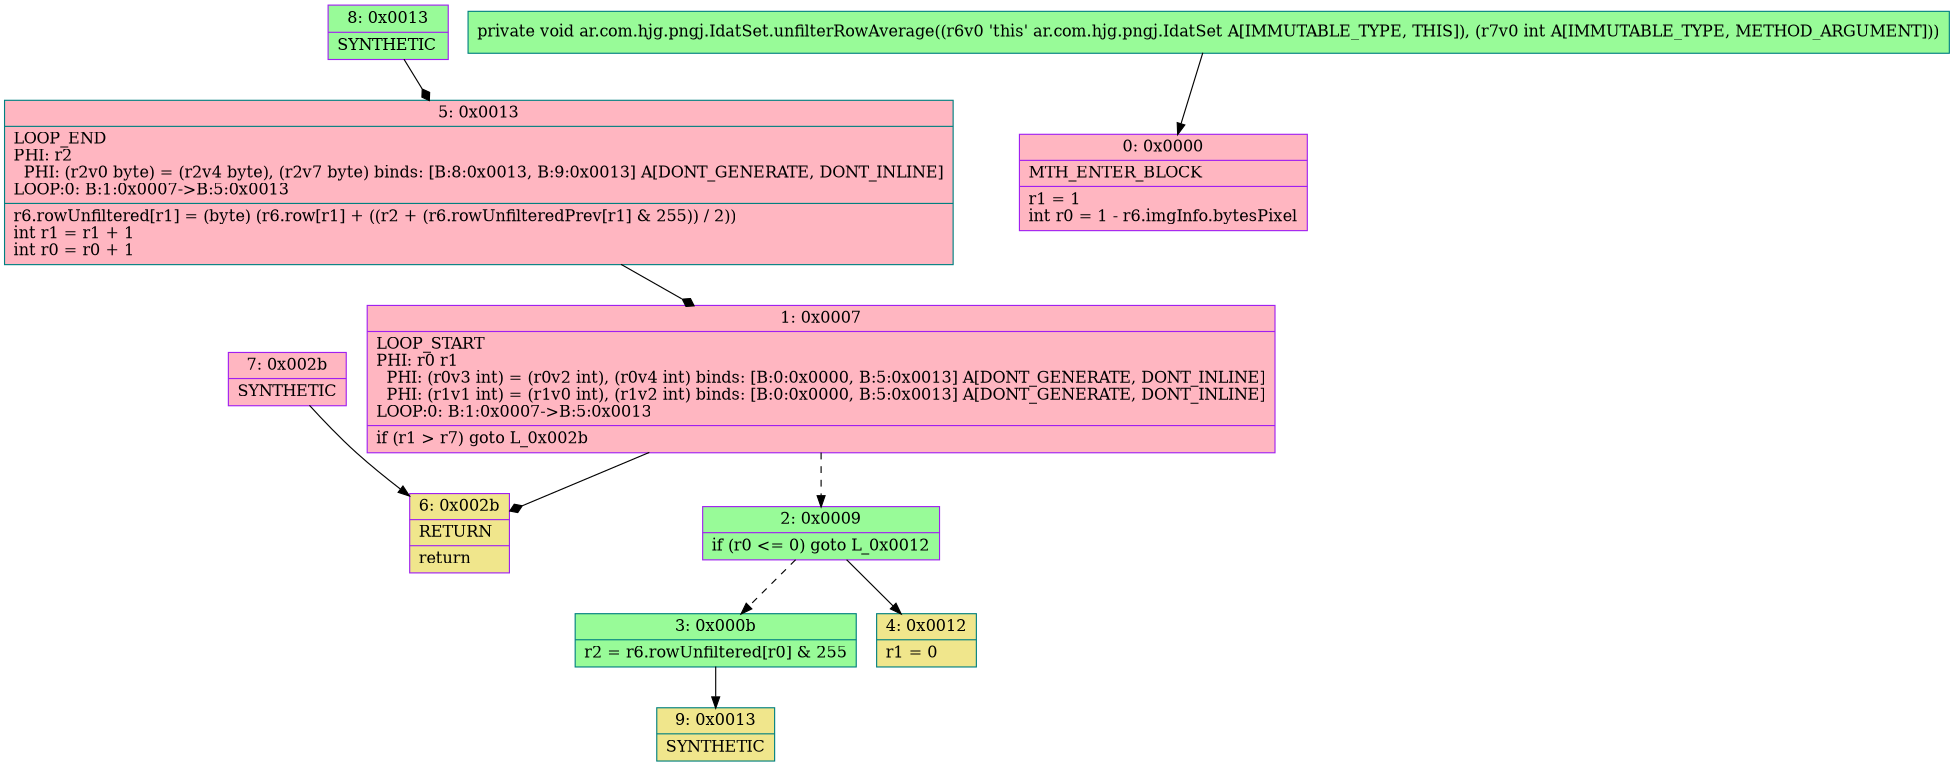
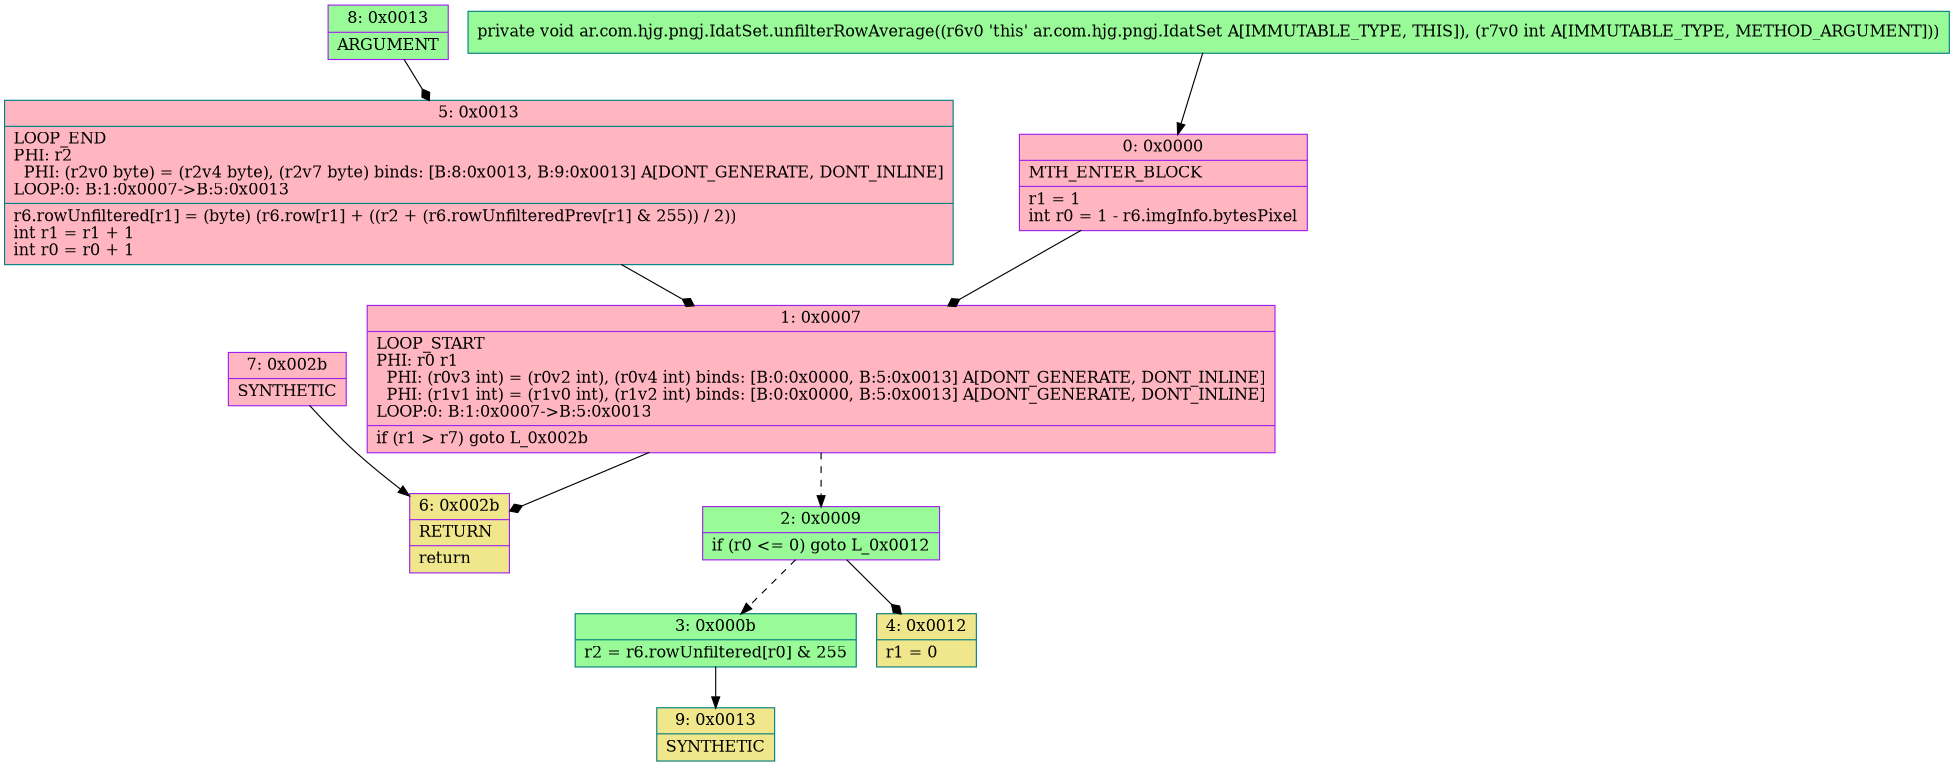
(387, 45) -> (388, 45)
none -> (1021, 265)
(870, 583) -> (870, 583)
